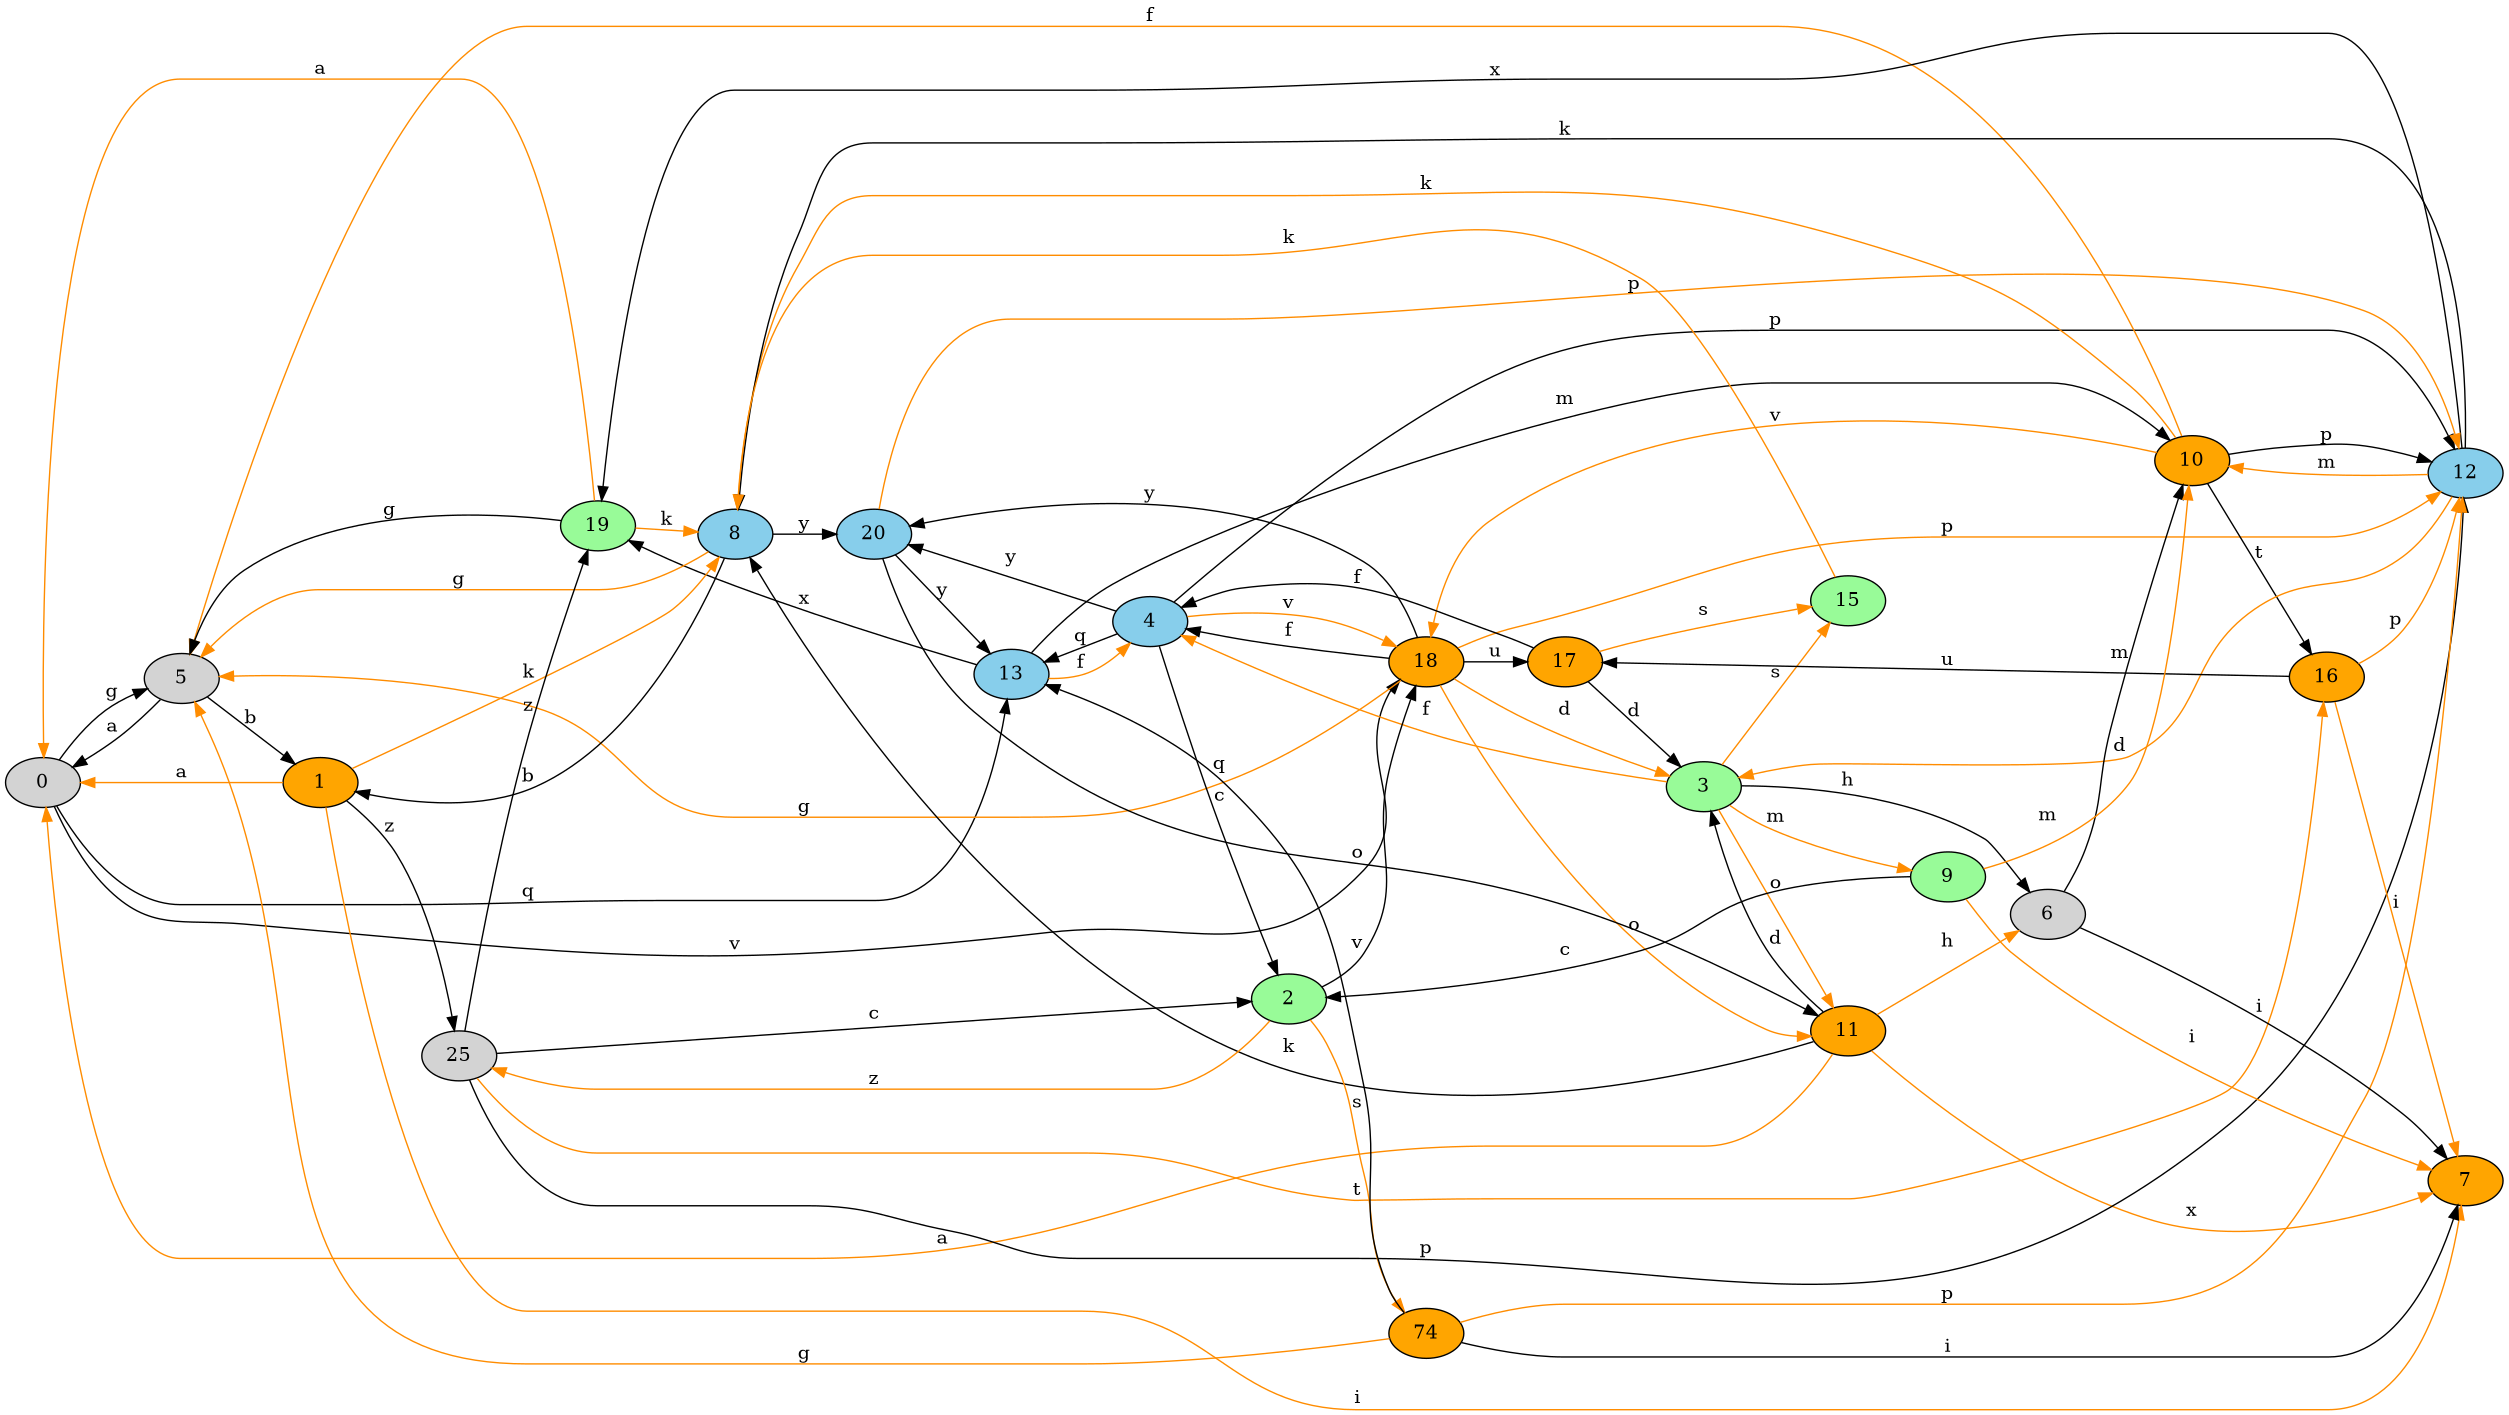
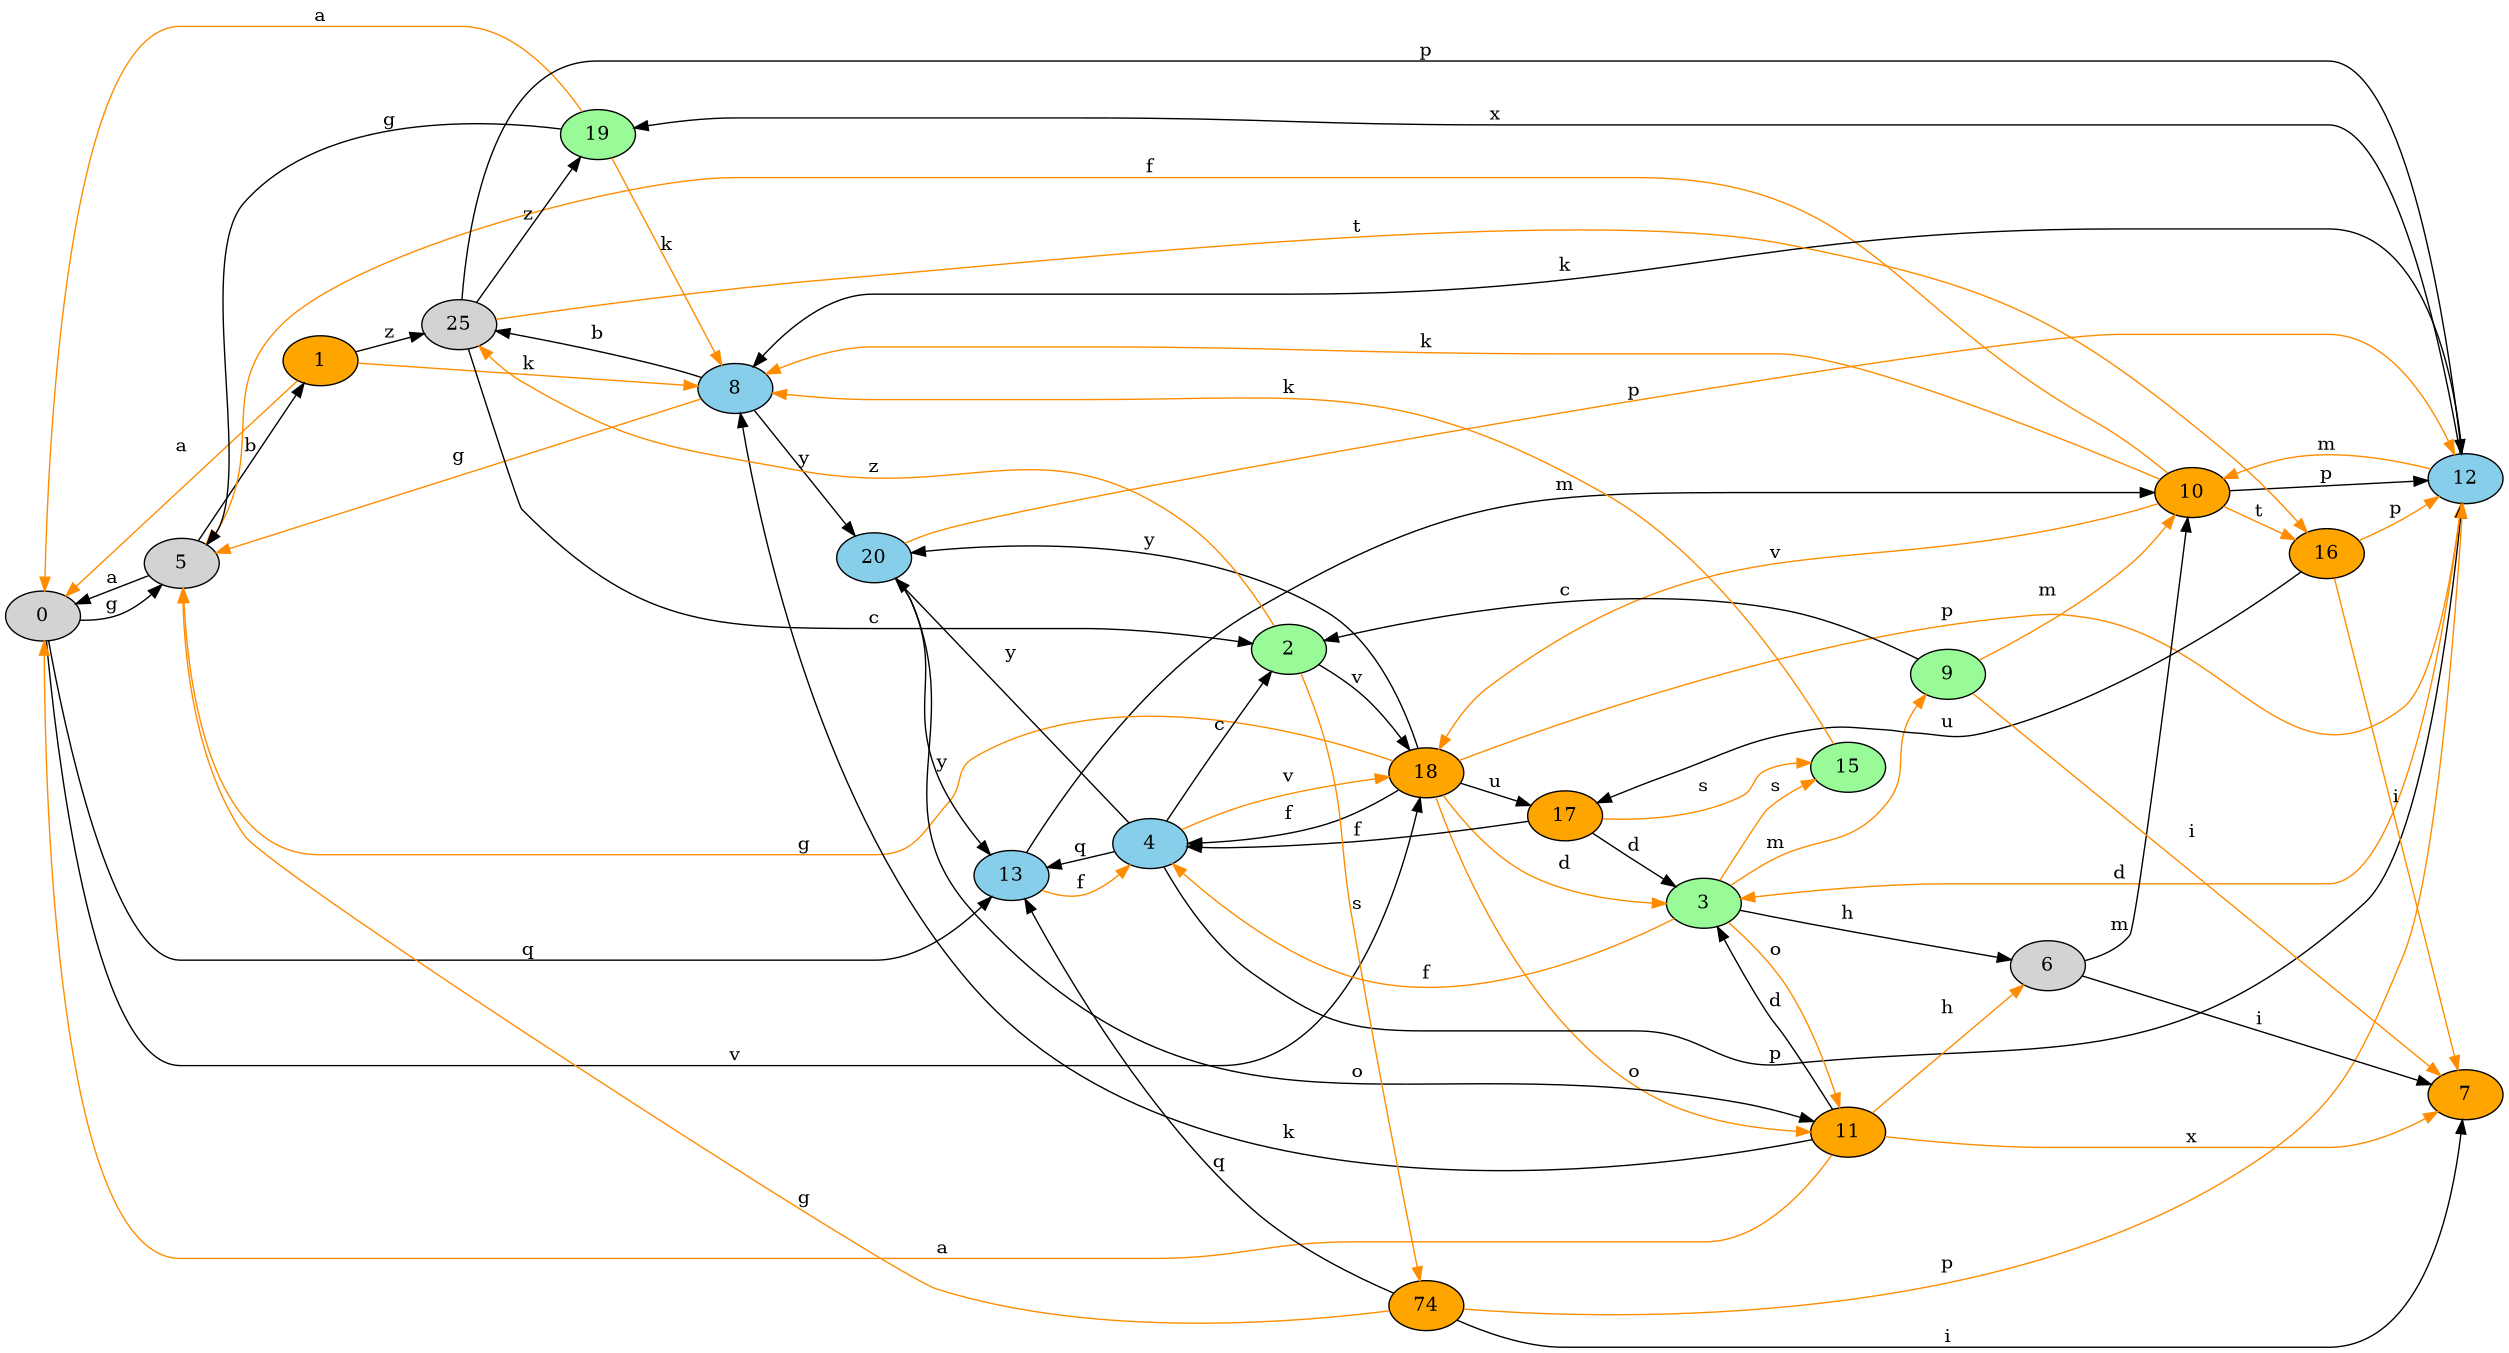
(2256, 563) -> (2253, 520)
(807, 611) -> none
(591, 750) -> (606, 353)
(1264, 1388) -> none
